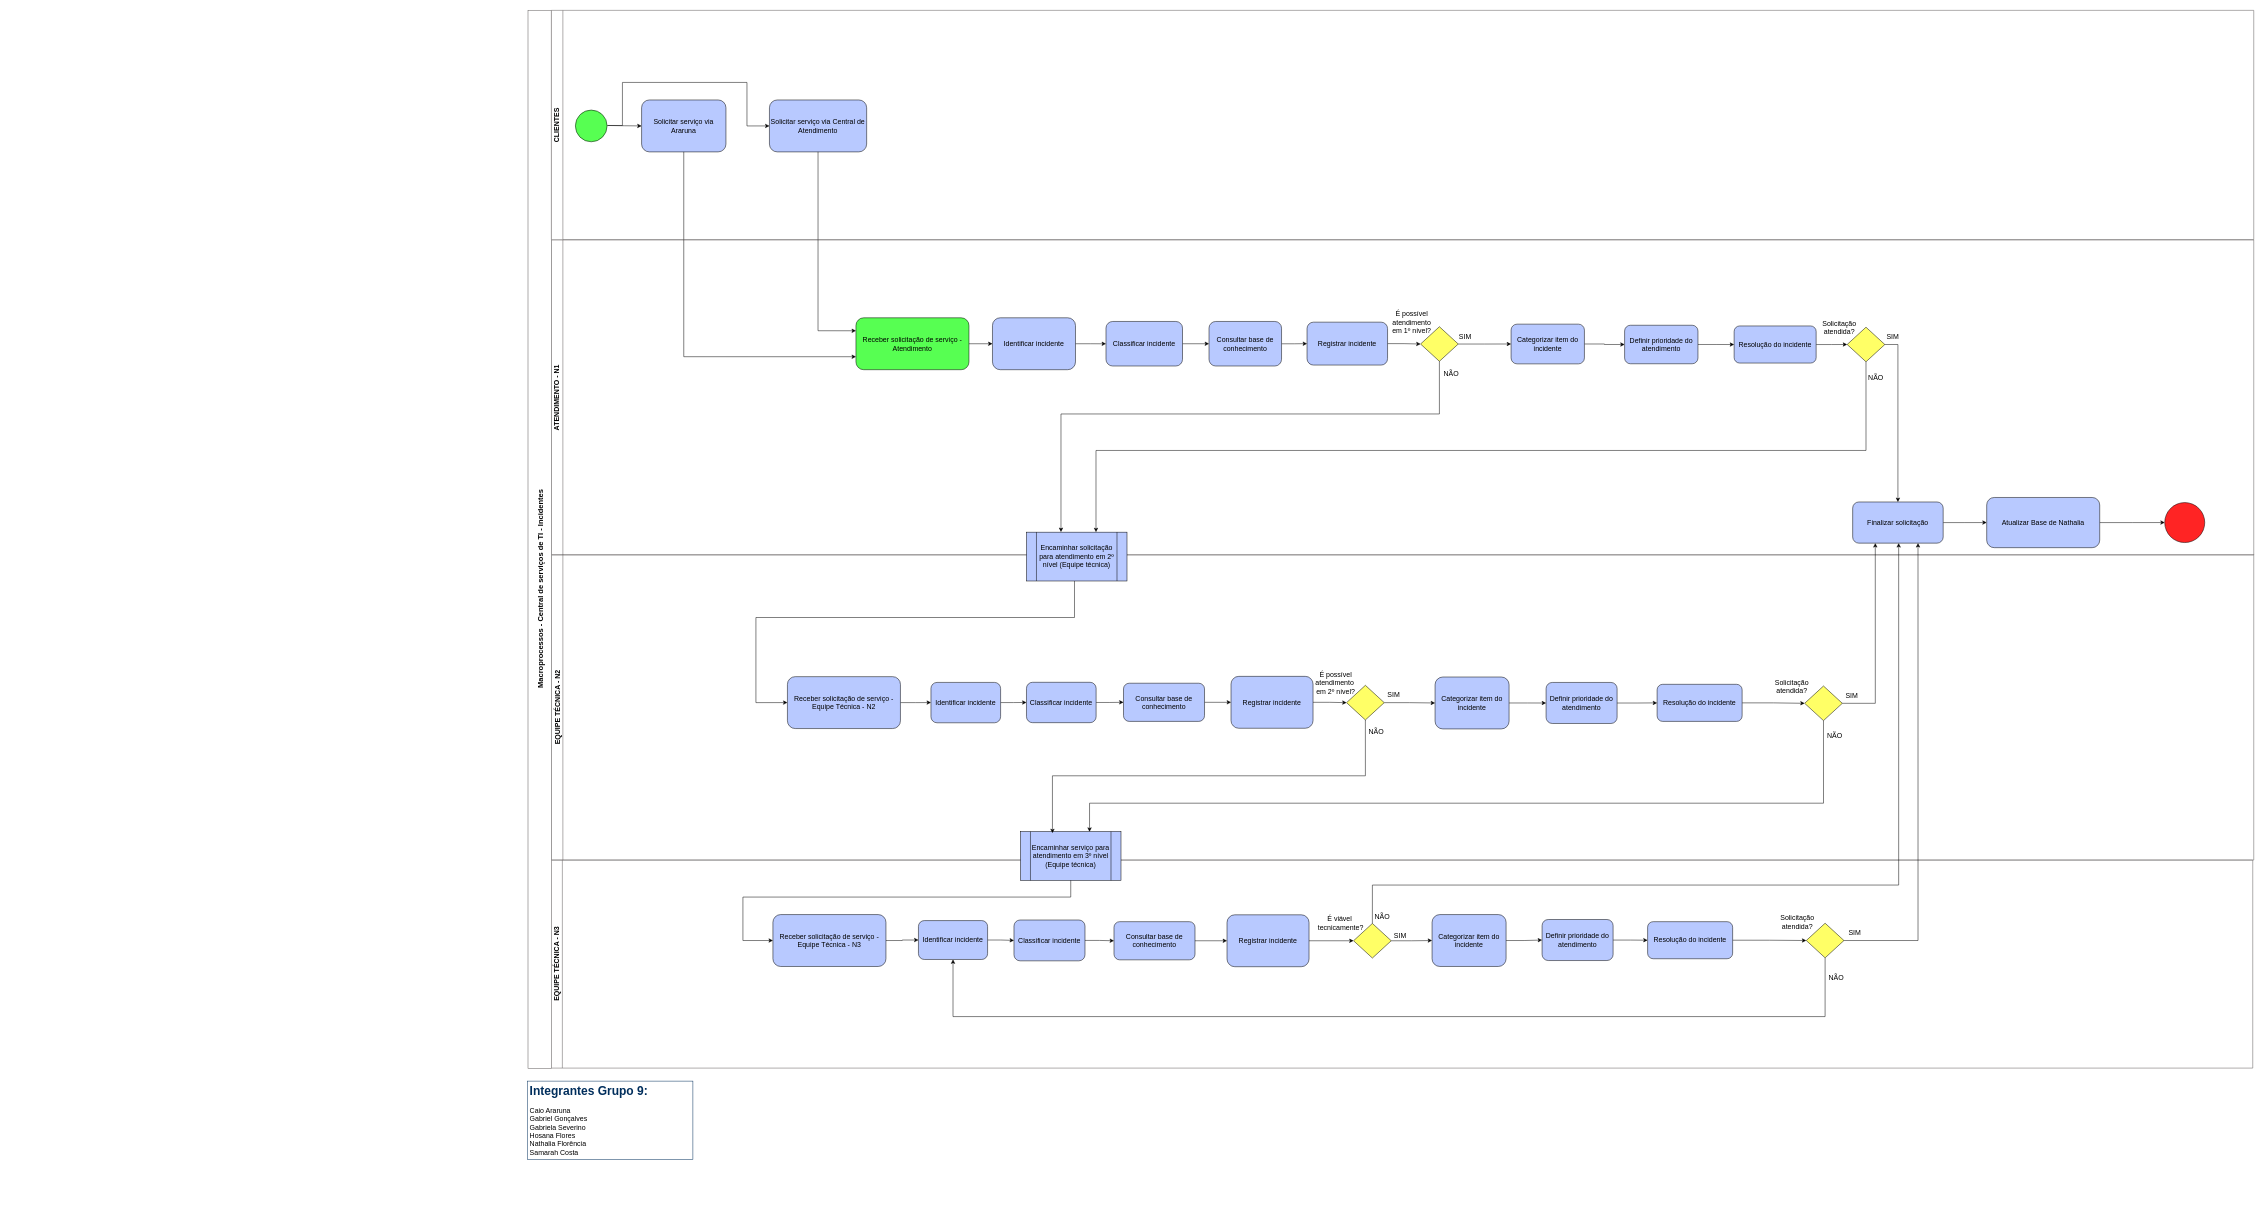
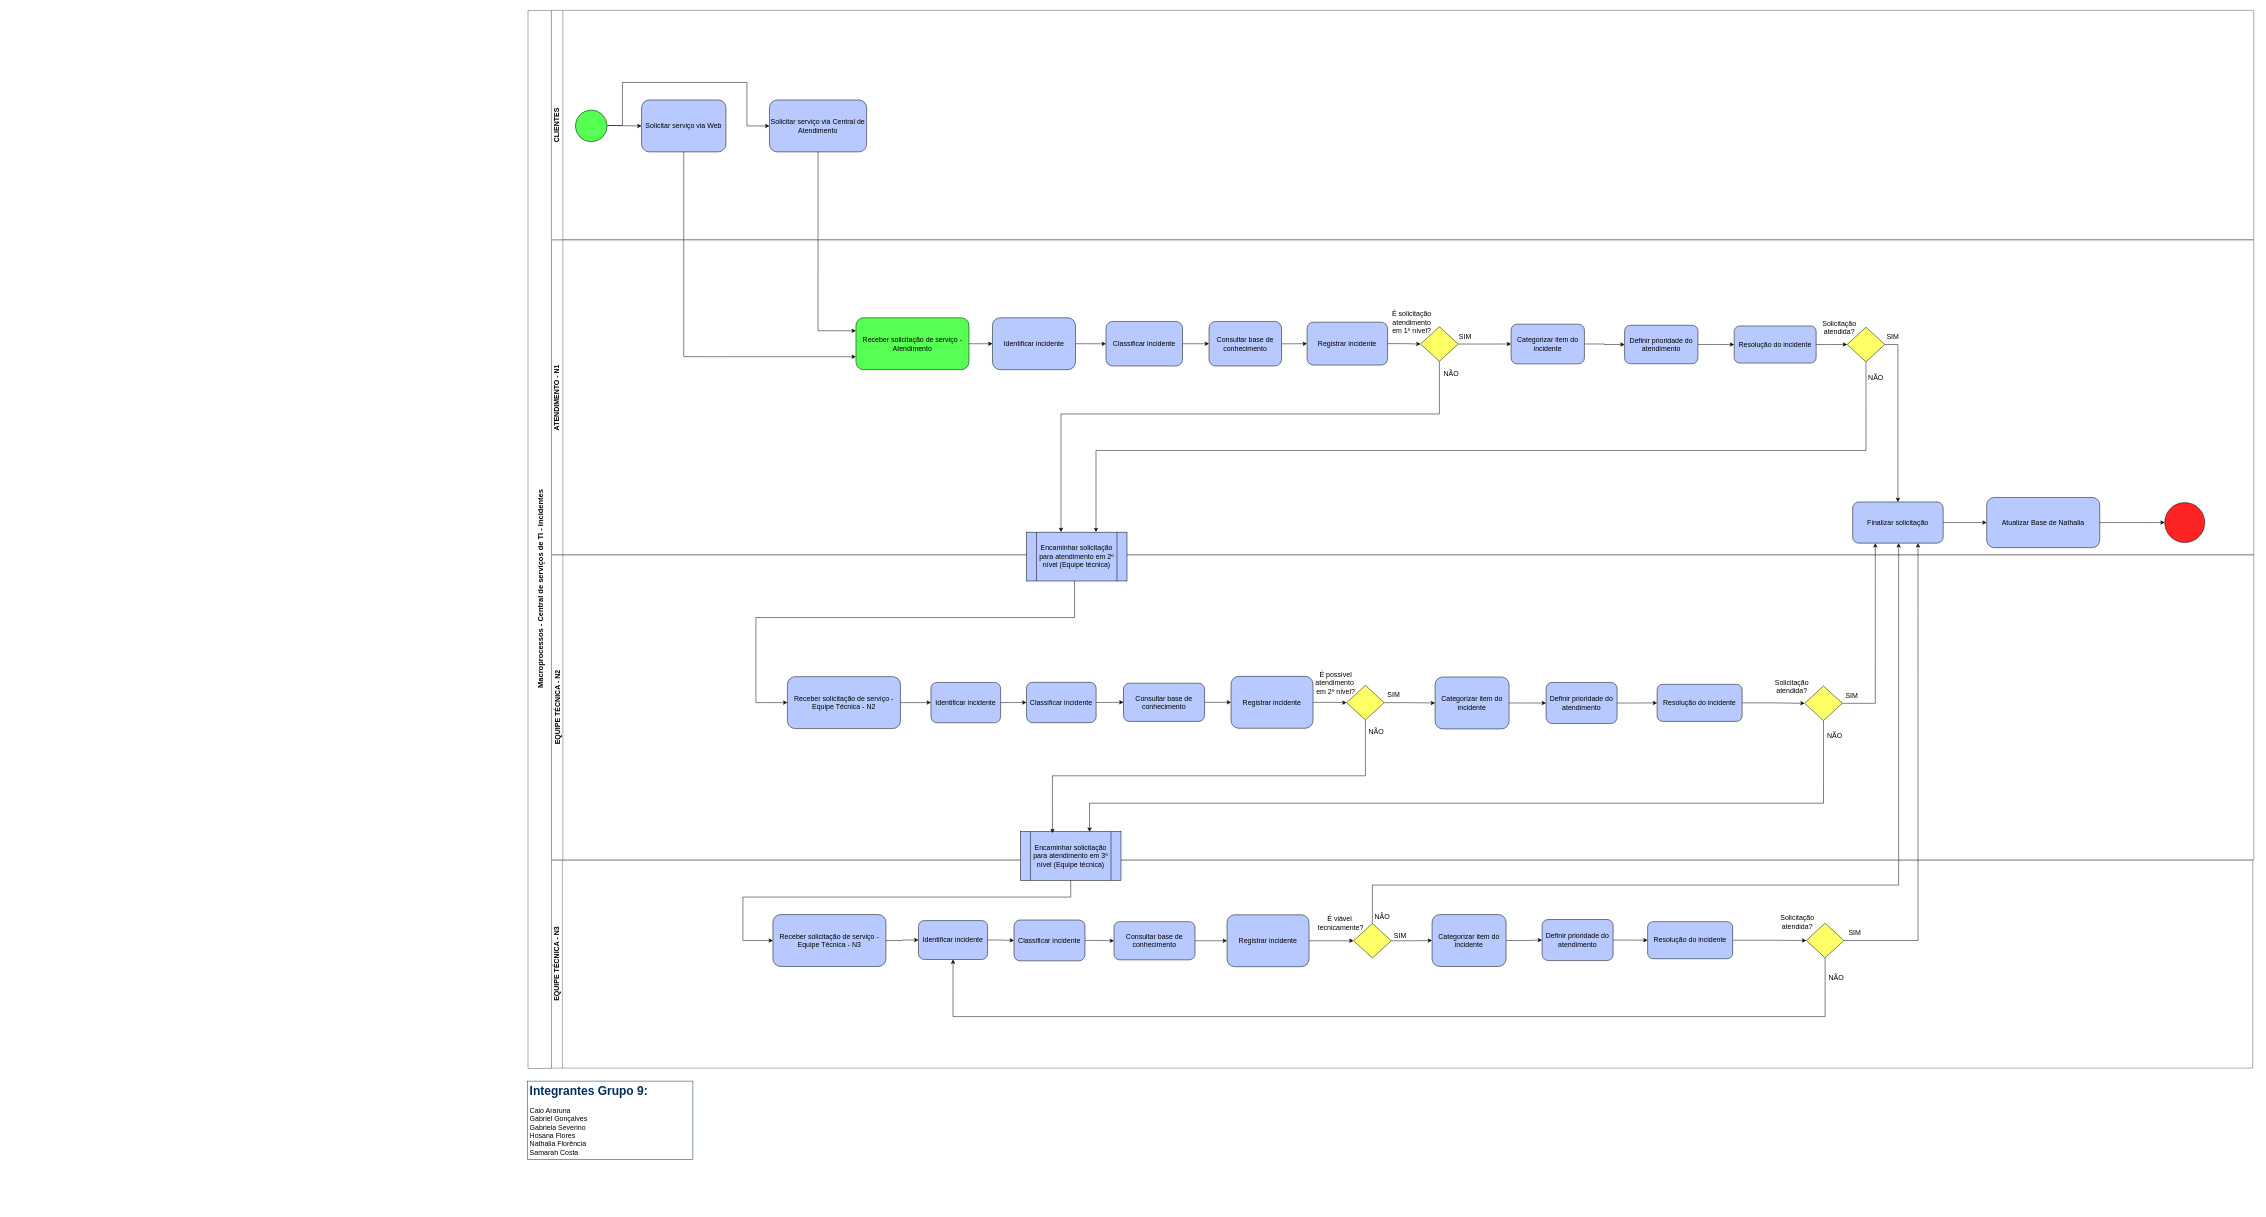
(684, 126) -> (684, 126)
(1412, 322) -> (1412, 322)
(1071, 856) -> (1071, 856)
